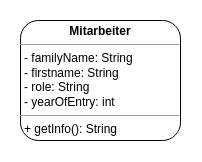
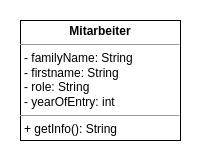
(101, 81) -> (101, 81)
